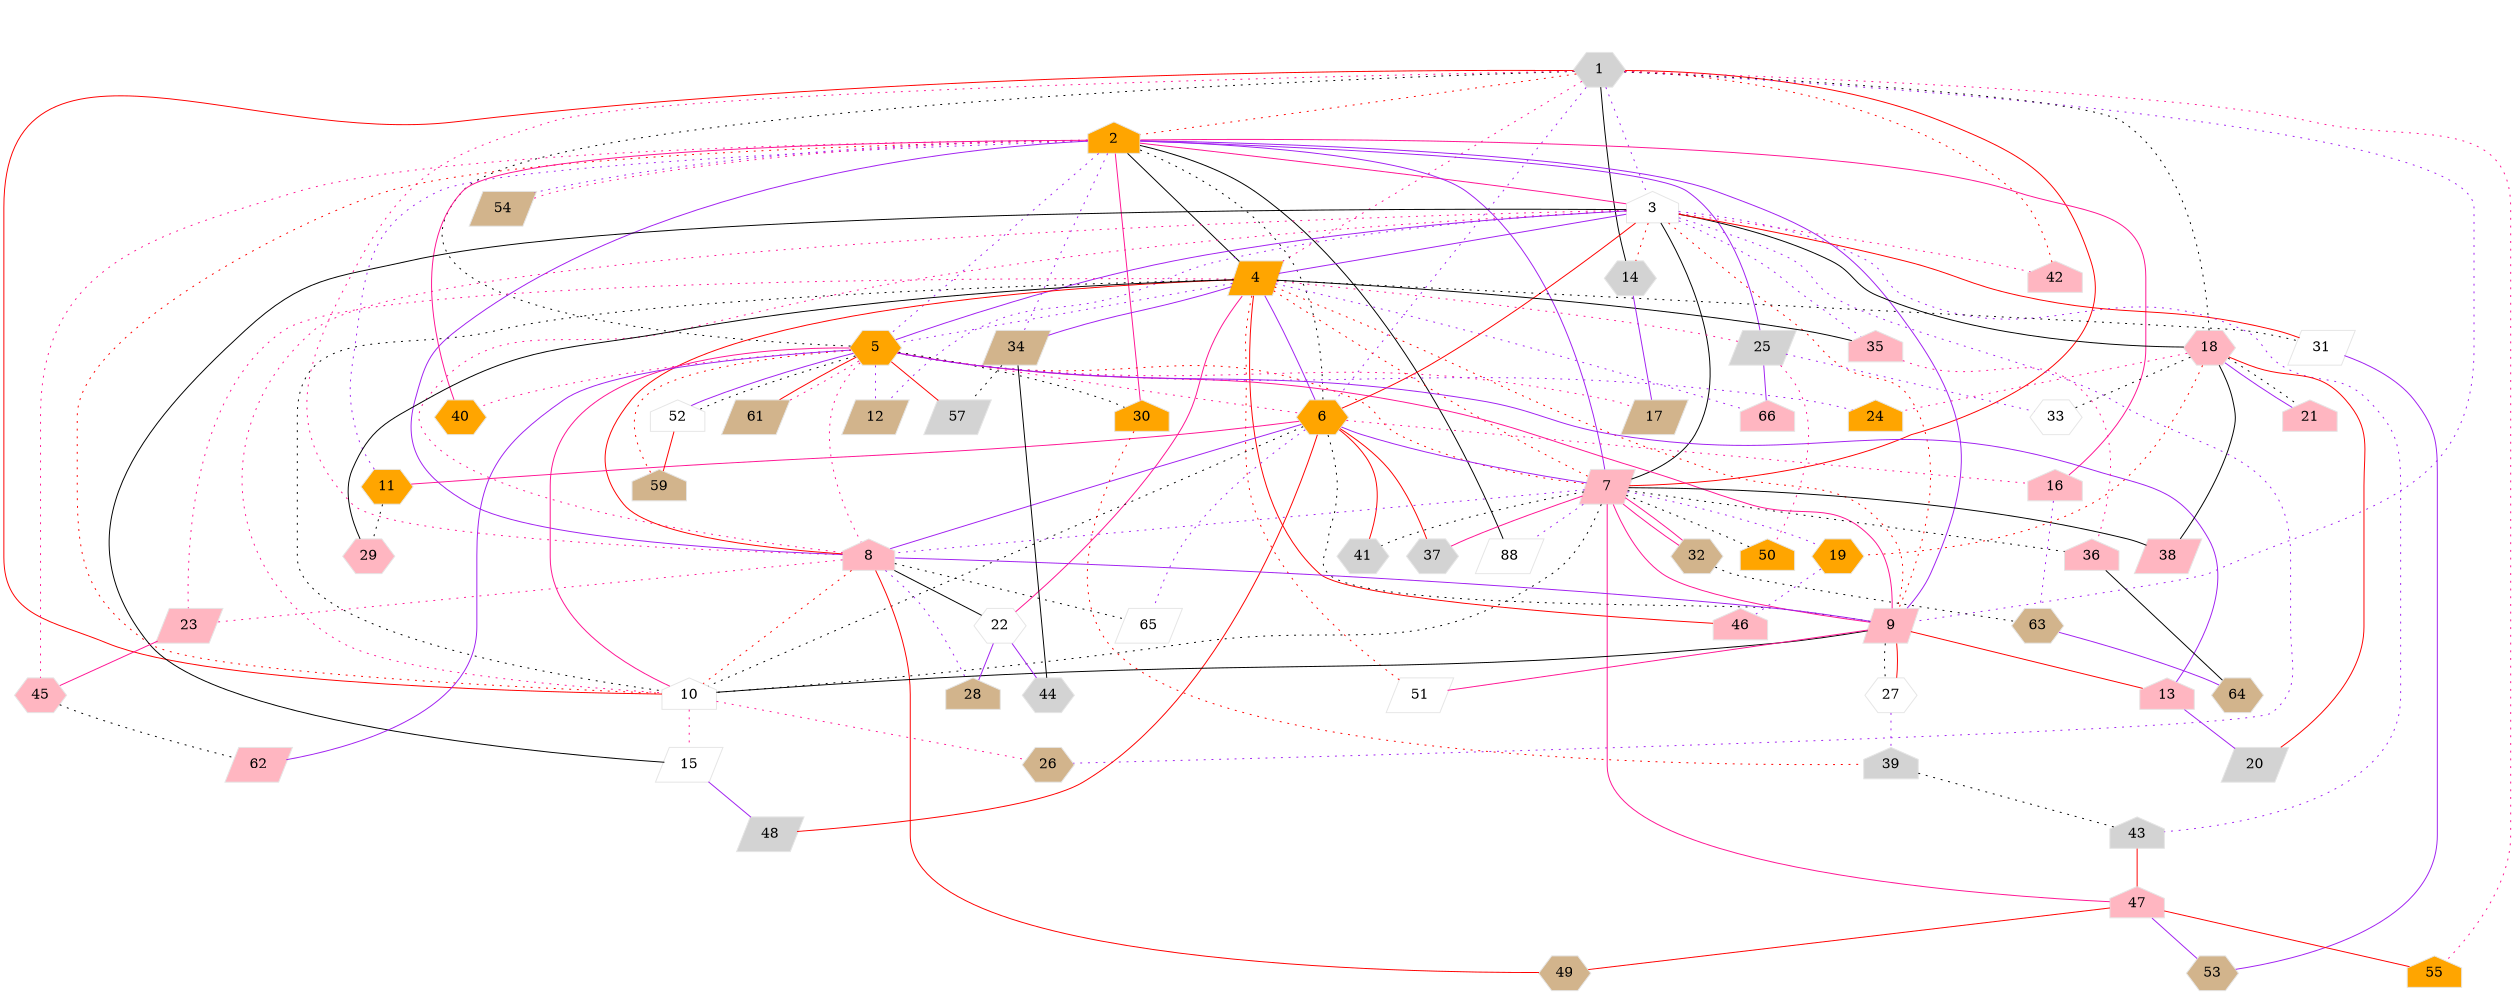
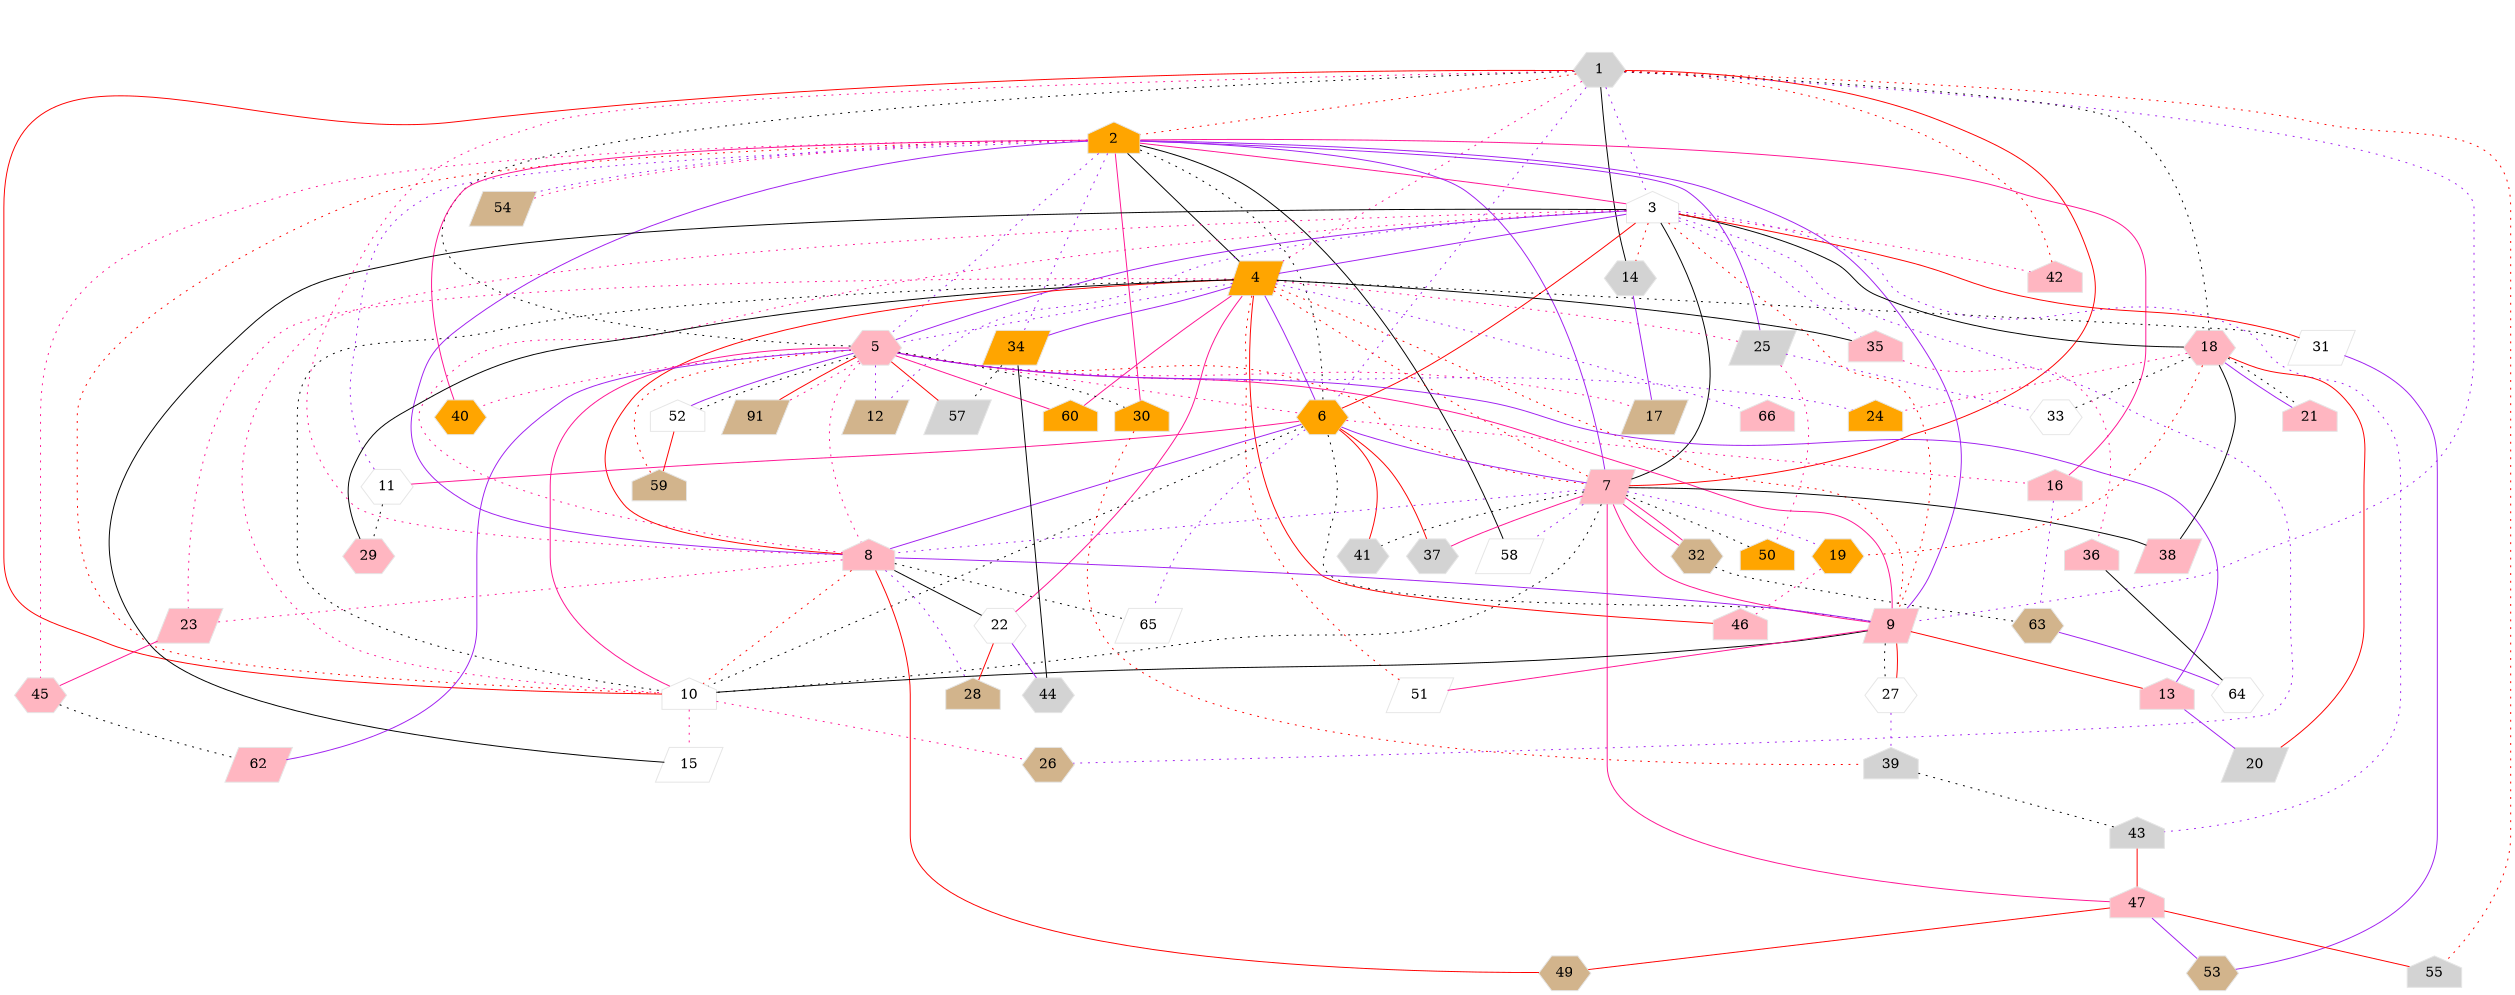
(2472, 144) -> (2472, 144)
(876, 348) -> (876, 348)
(1016, 348) -> (1016, 348)
(1765, 383) -> none
(756, 417) -> (756, 417)
none -> (1070, 417)
(387, 487) -> (387, 487)
(1868, 524) -> none
(1510, 556) -> (1510, 556)
(1788, 592) -> (1788, 592)
(986, 662) -> (986, 662)
(2238, 695) -> (2238, 695)
(770, 834) -> none
(2434, 973) -> (2434, 973)
